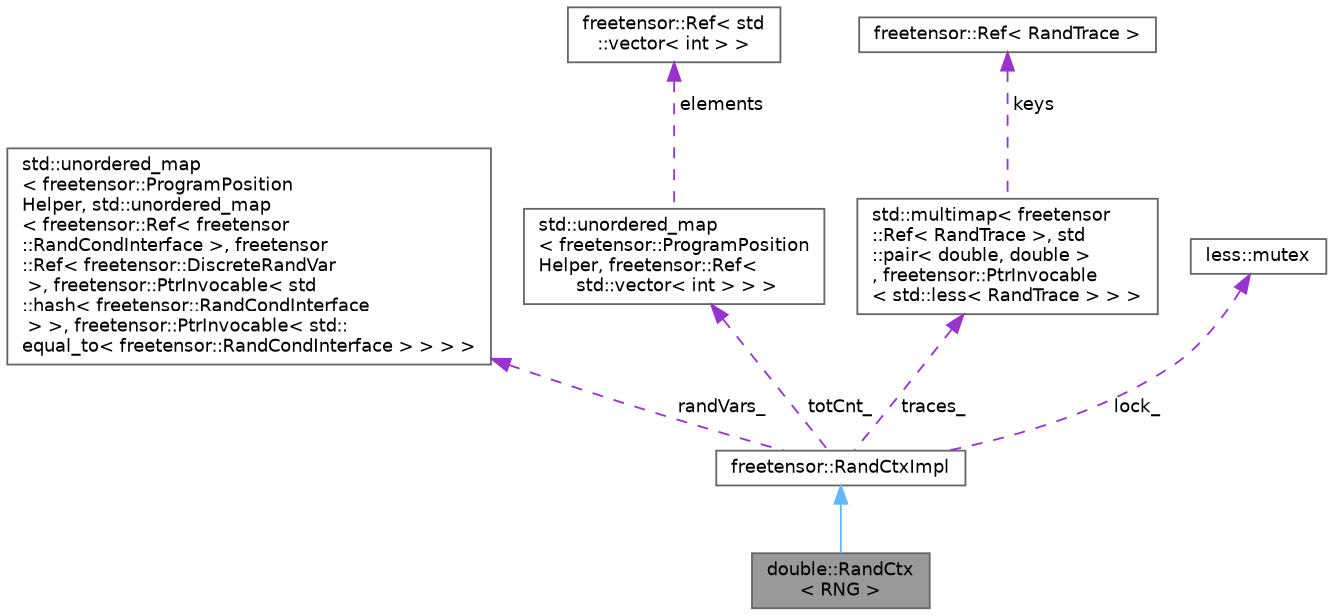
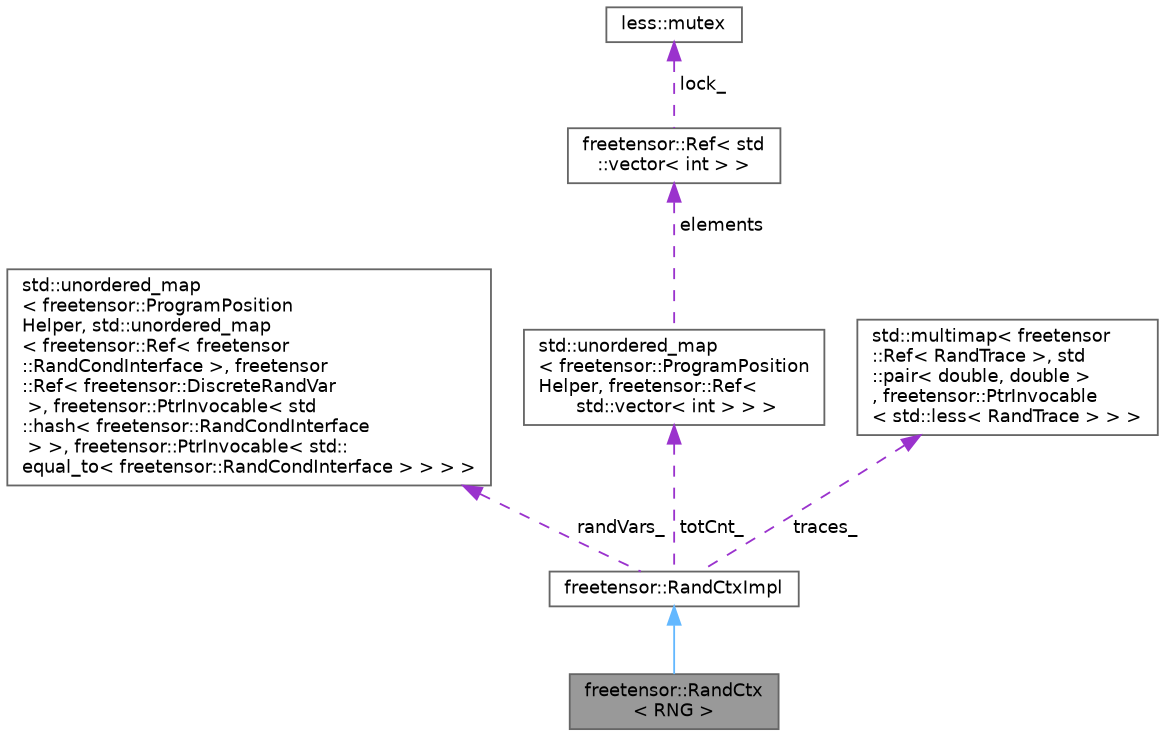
(1008, 35) -> none
(1111, 399) -> (674, 94)
(841, 581) -> (674, 702)
